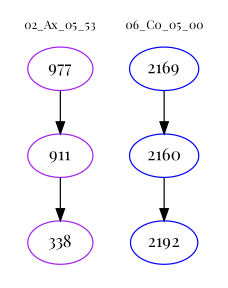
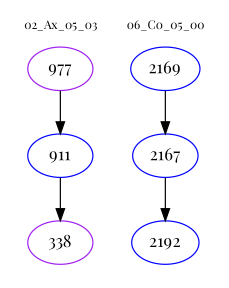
(60, 26) -> (61, 26)
(60, 156) -> (60, 156)
(164, 156) -> (165, 156)
